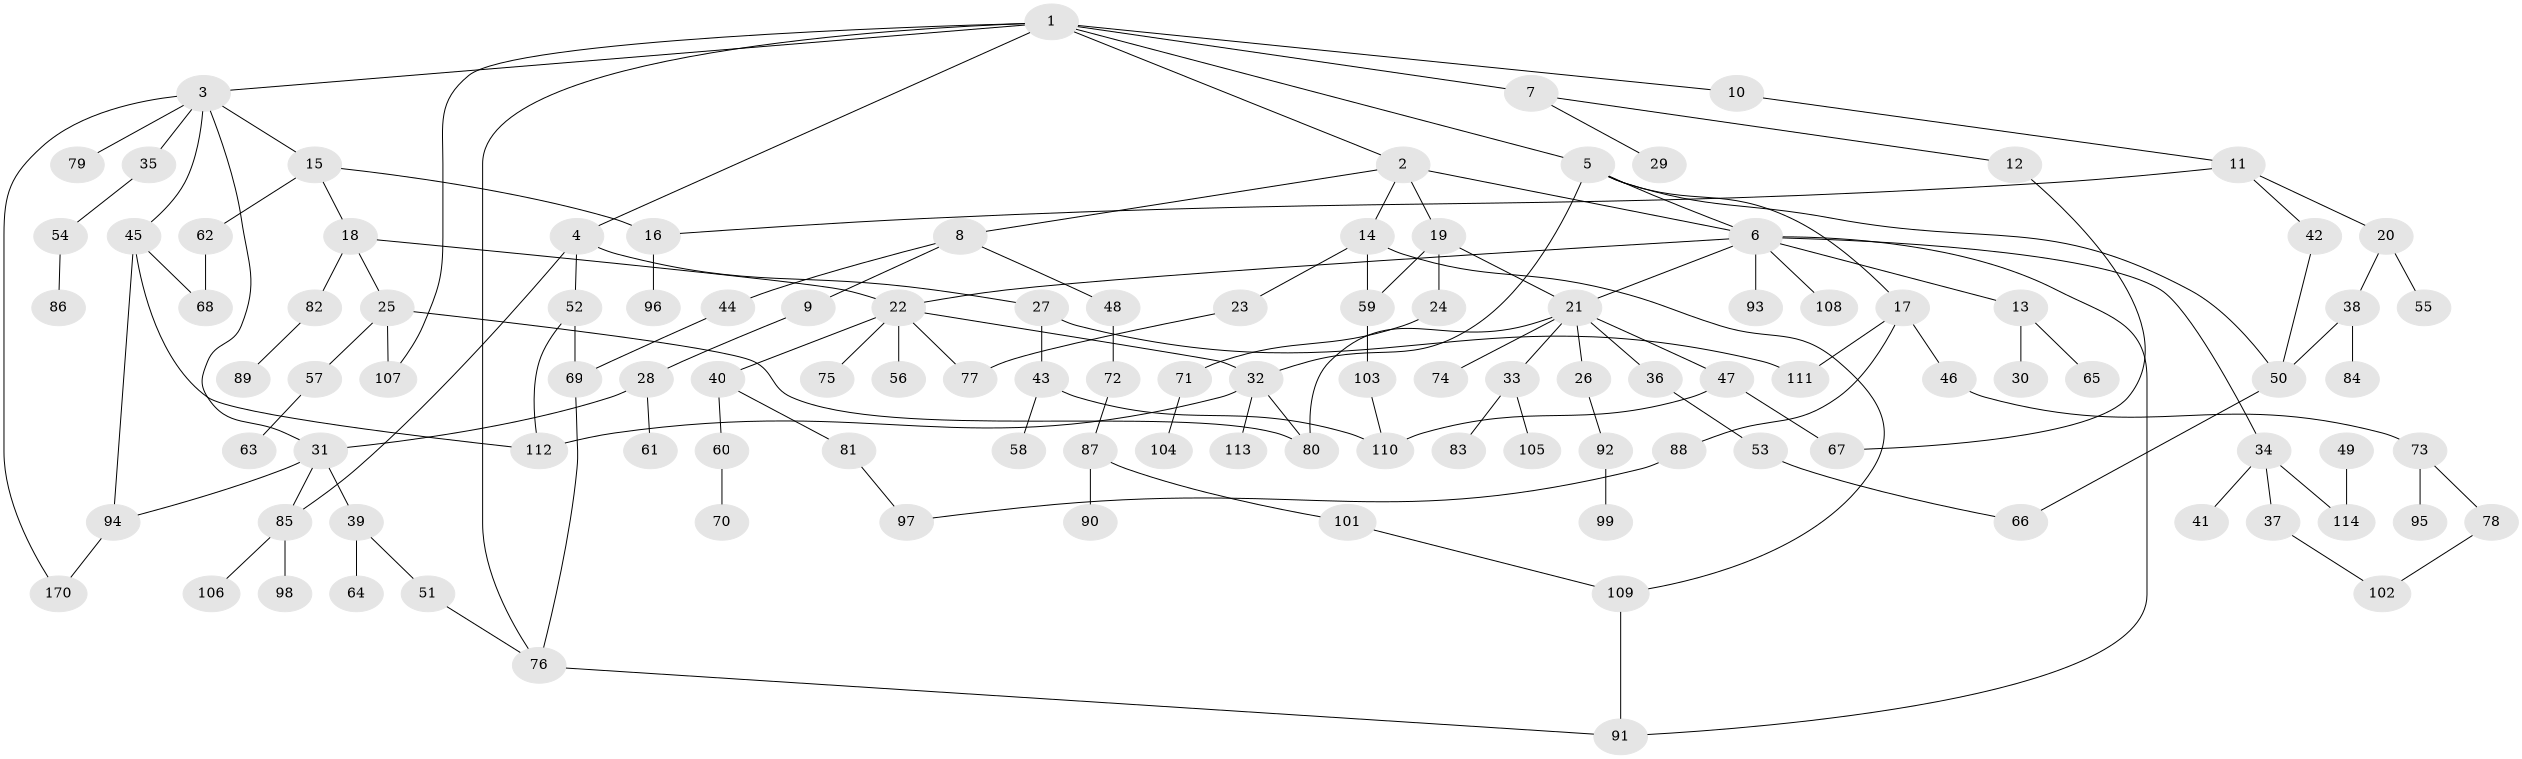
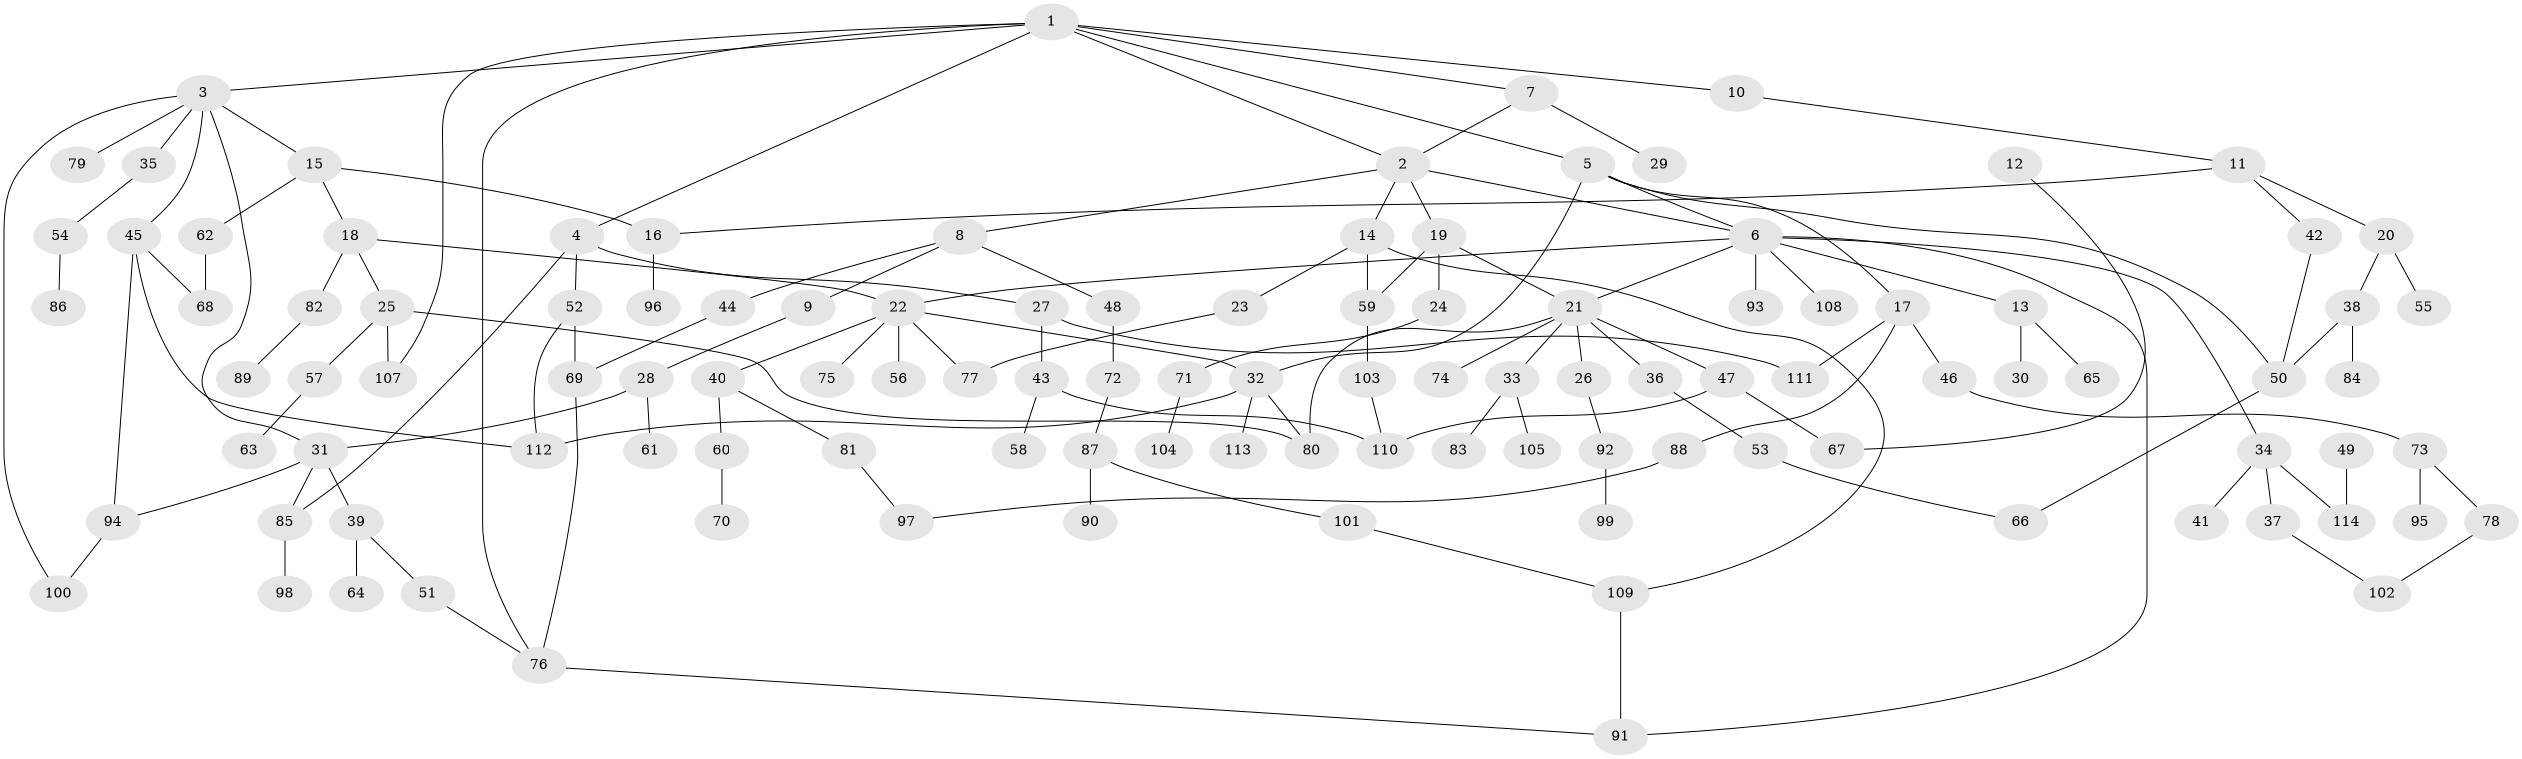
(1773, 129) -> (1472, 127)
(59, 594) -> (59, 594)
(212, 594) -> none
